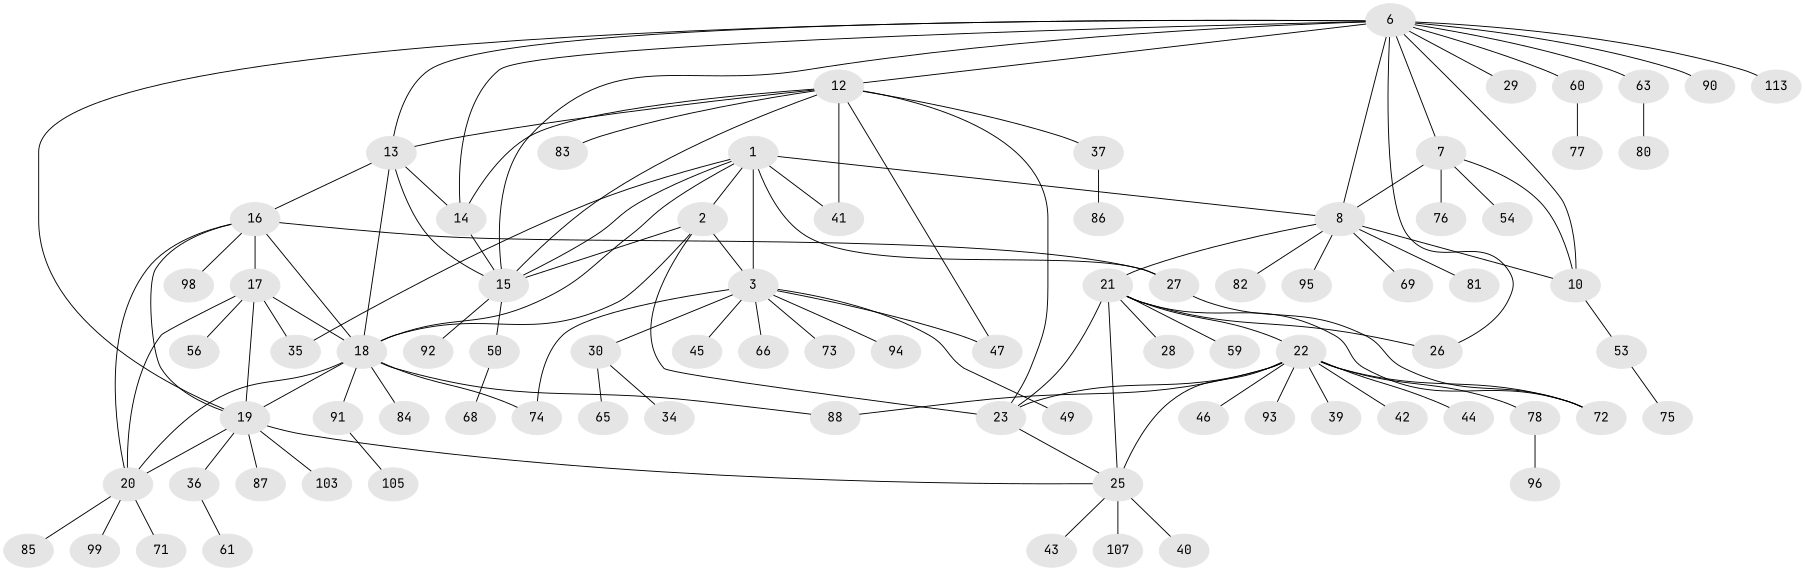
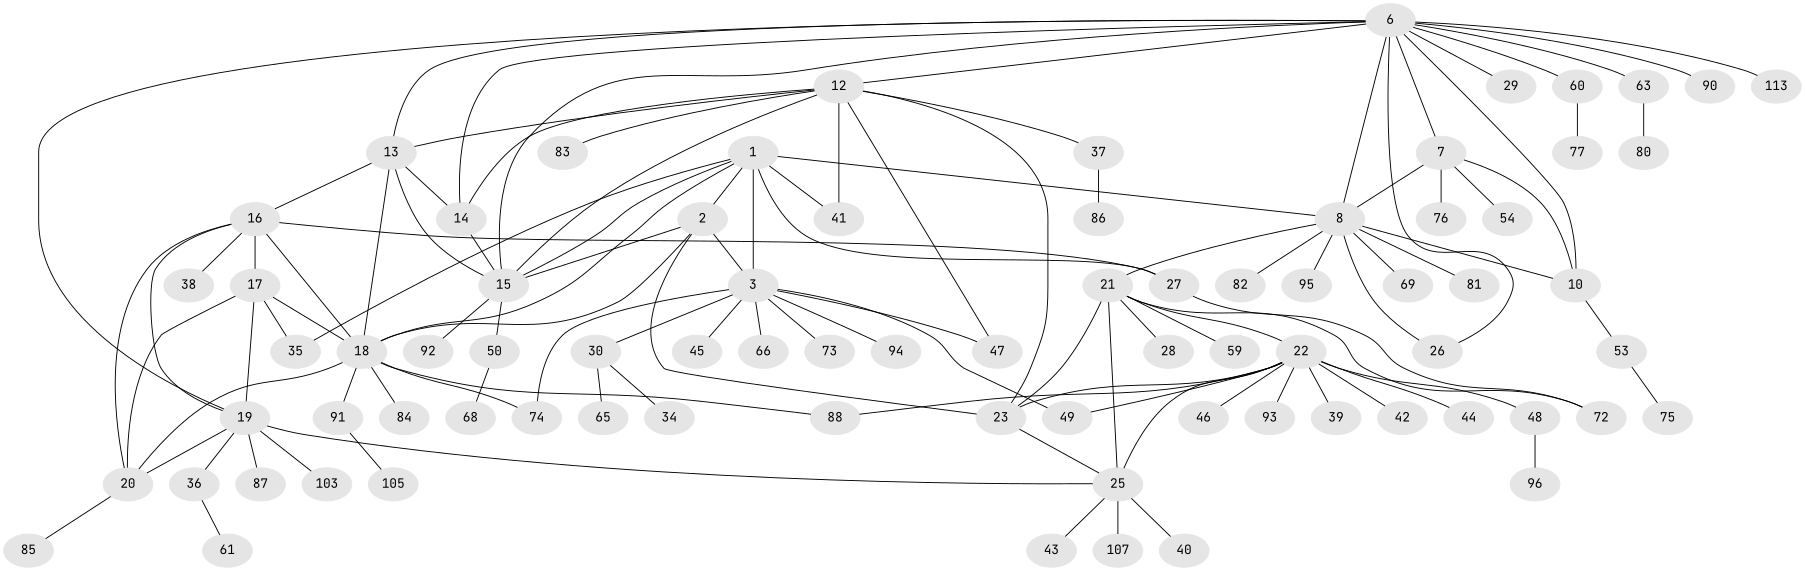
(189, 285) -> (189, 285)
(1270, 324) -> (1371, 296)
(194, 352) -> none
(1452, 384) -> (1168, 395)
(304, 385) -> none
(1535, 418) -> (1535, 418)
(95, 551) -> none
(161, 551) -> none
